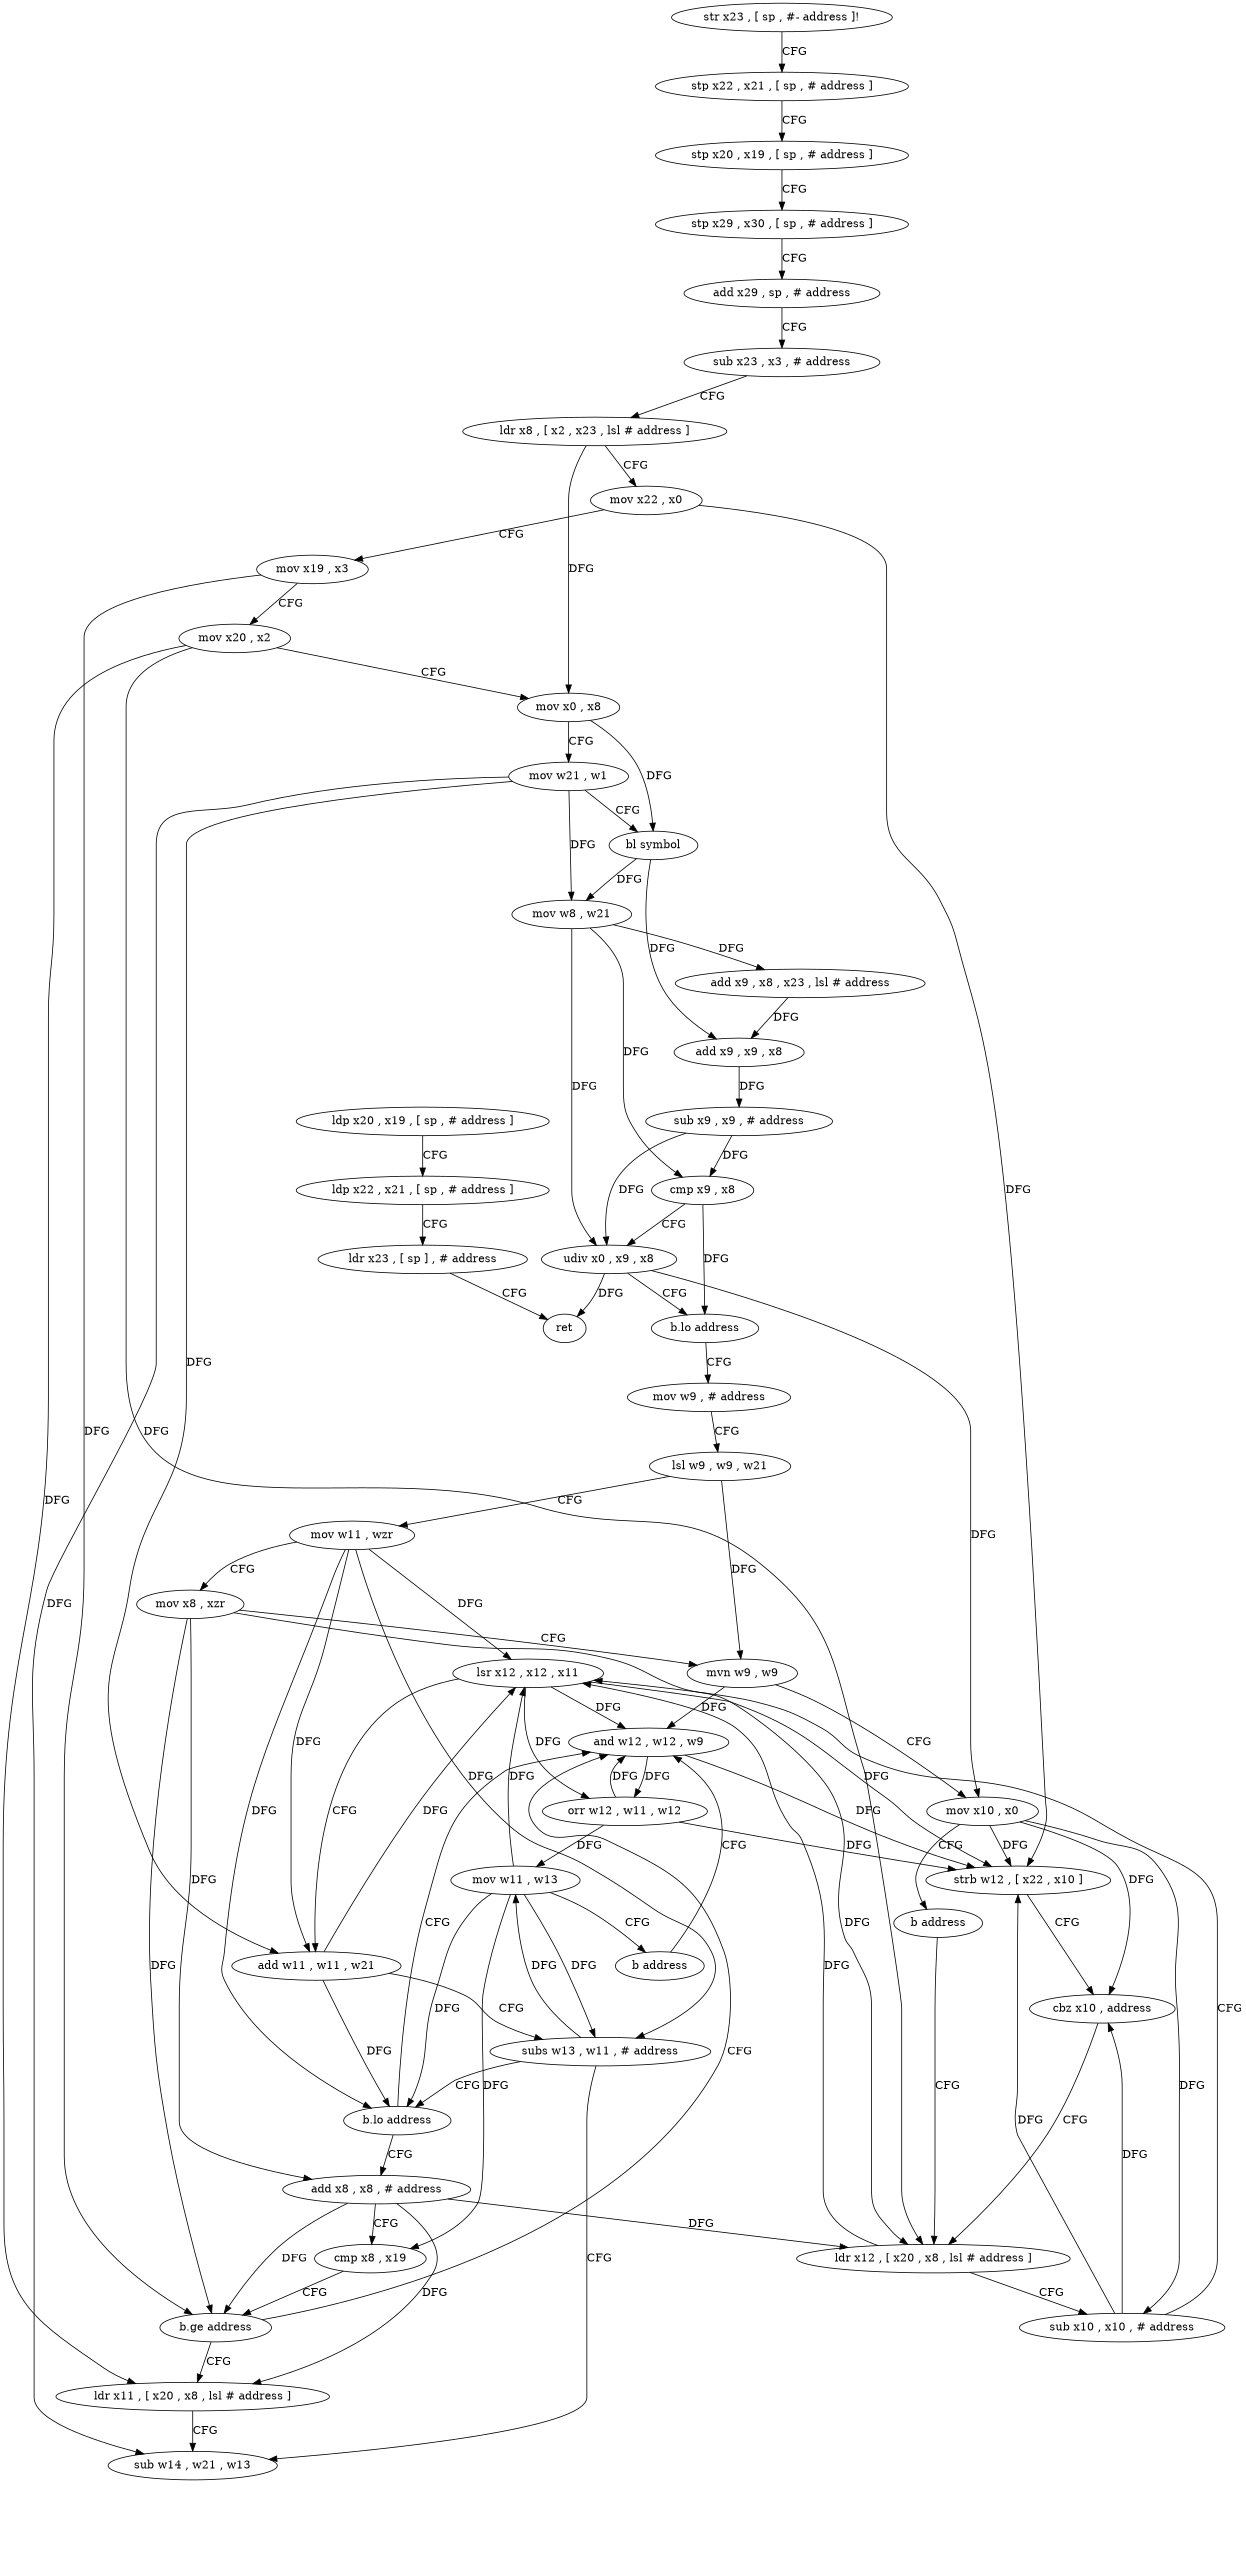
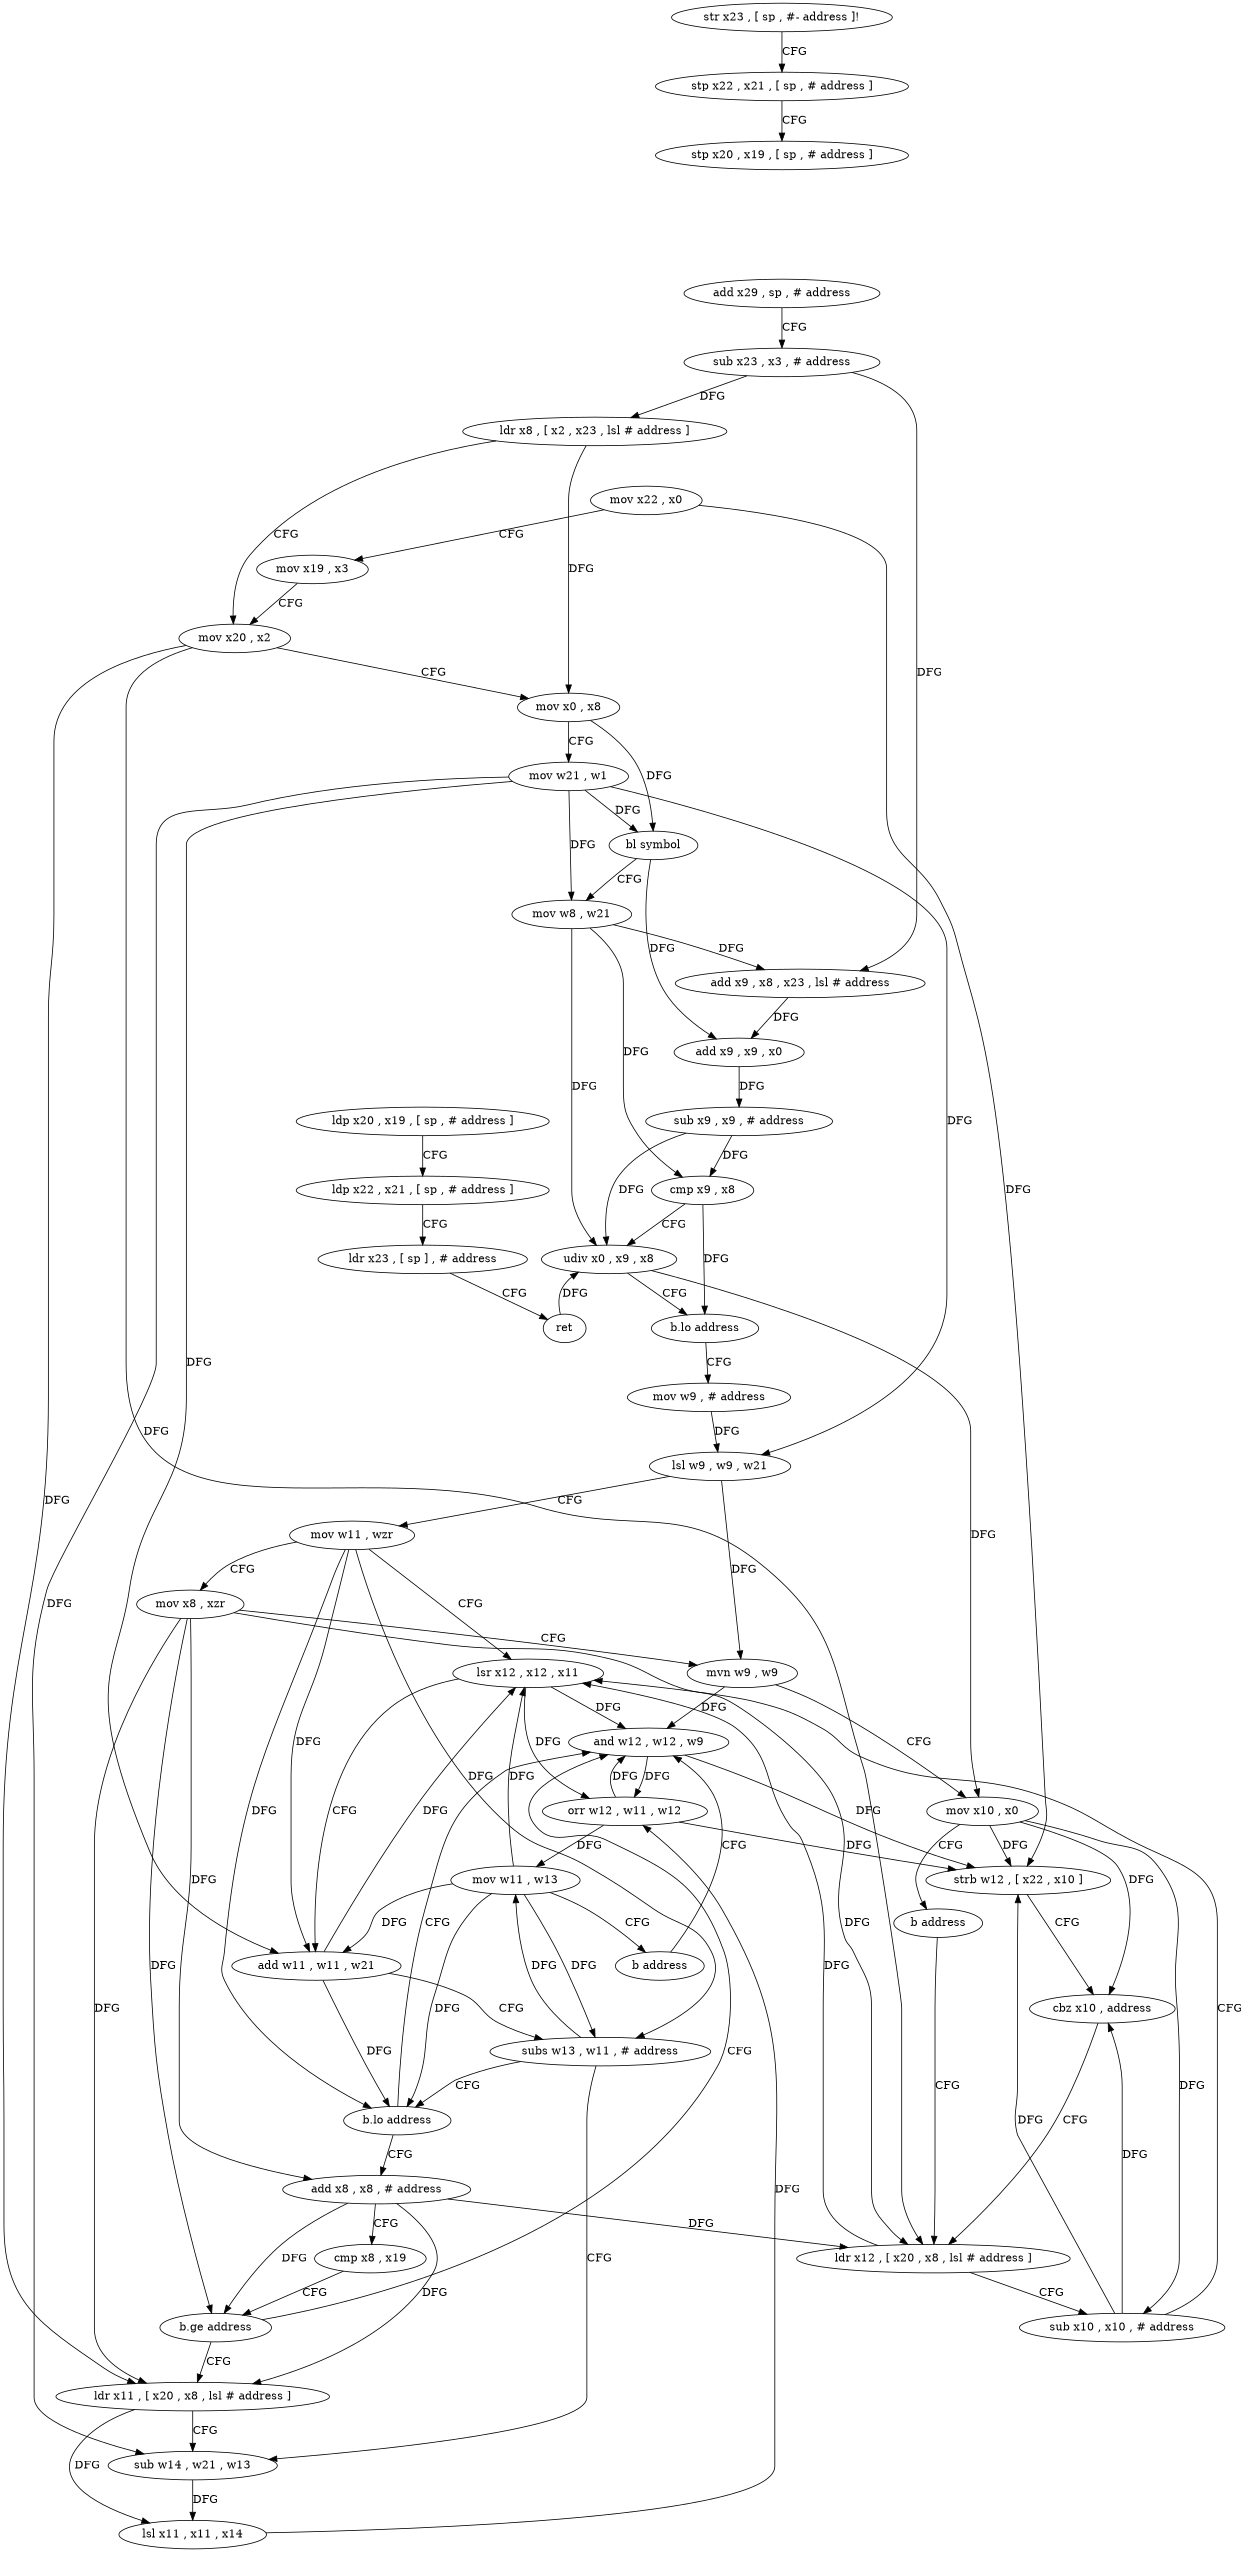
(782, 224) -> none
(713, 397) -> (713, 397)
(618, 463) -> (334, 491)
none -> (917, 664)
(628, 811) -> (628, 811)
(630, 880) -> (630, 880)
(739, 1052) -> (739, 1052)
none -> (947, 1055)
(596, 1293) -> (560, 1294)
(84, 1402) -> none
(727, 1432) -> (727, 1432)
(471, 1604) -> (471, 1604)
(802, 1736) -> none
none -> (94, 2000)
(483, 2085) -> (392, 1903)
none -> (193, 2535)
